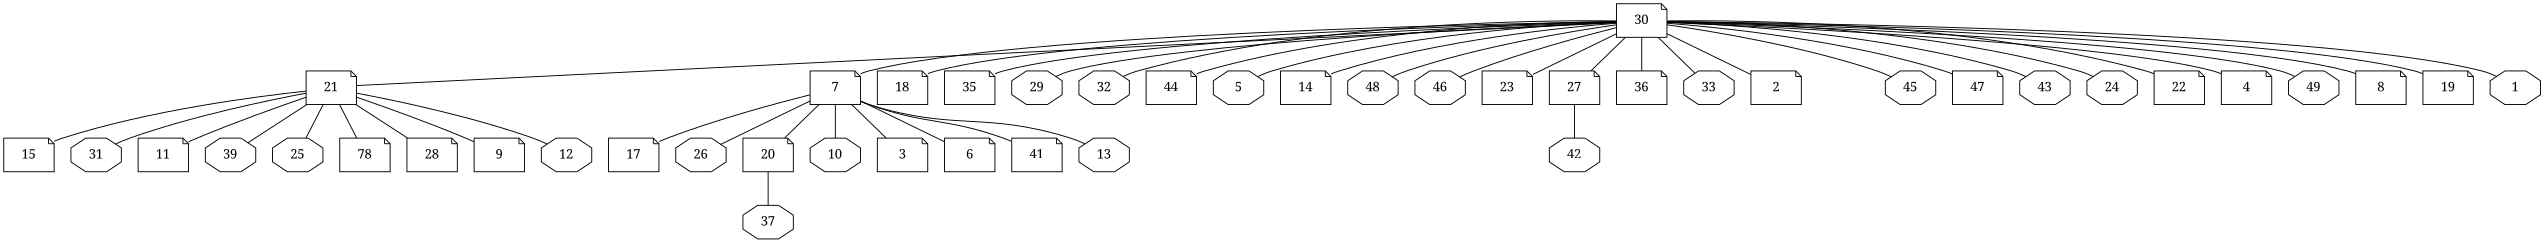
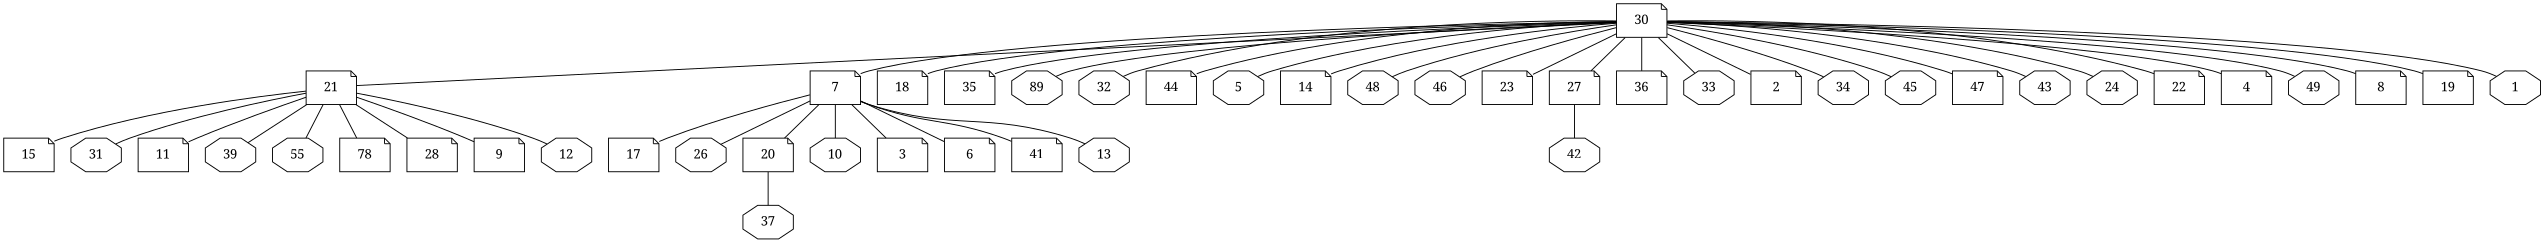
(1037, 88) -> (1037, 88)
none -> (1843, 88)
(298, 155) -> (298, 155)
